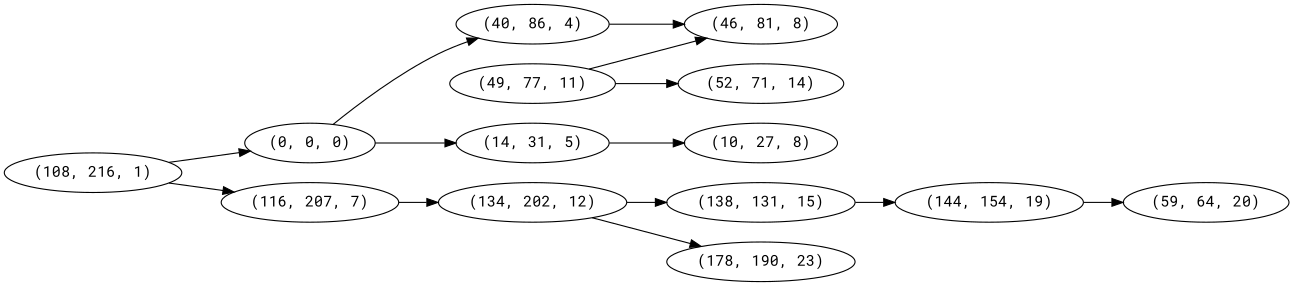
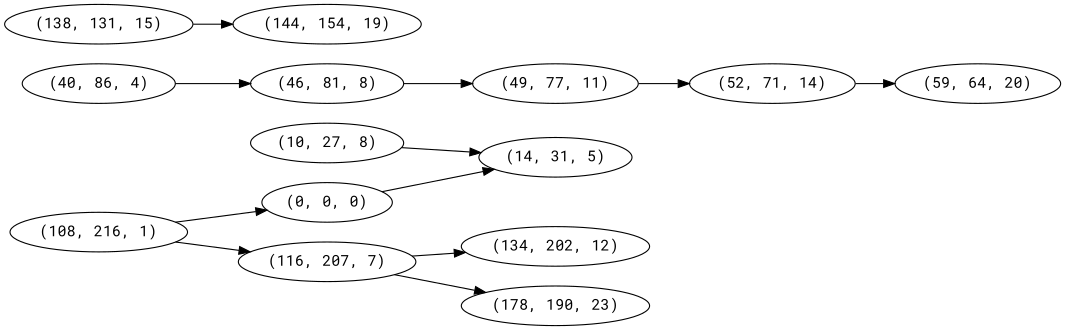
(642, 55) -> (432, 84)
(397, 78) -> none
(641, 143) -> (436, 150)
(641, 202) -> none
(1098, 202) -> (869, 84)
(641, 231) -> (435, 282)
